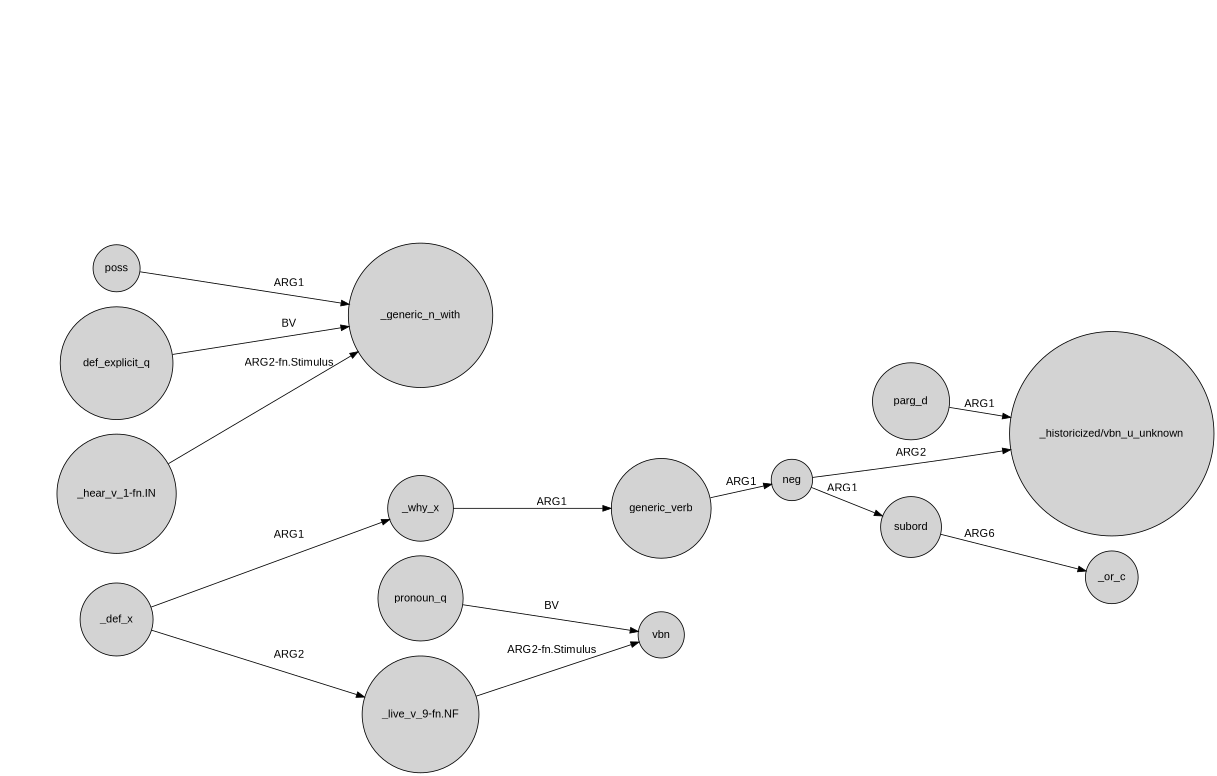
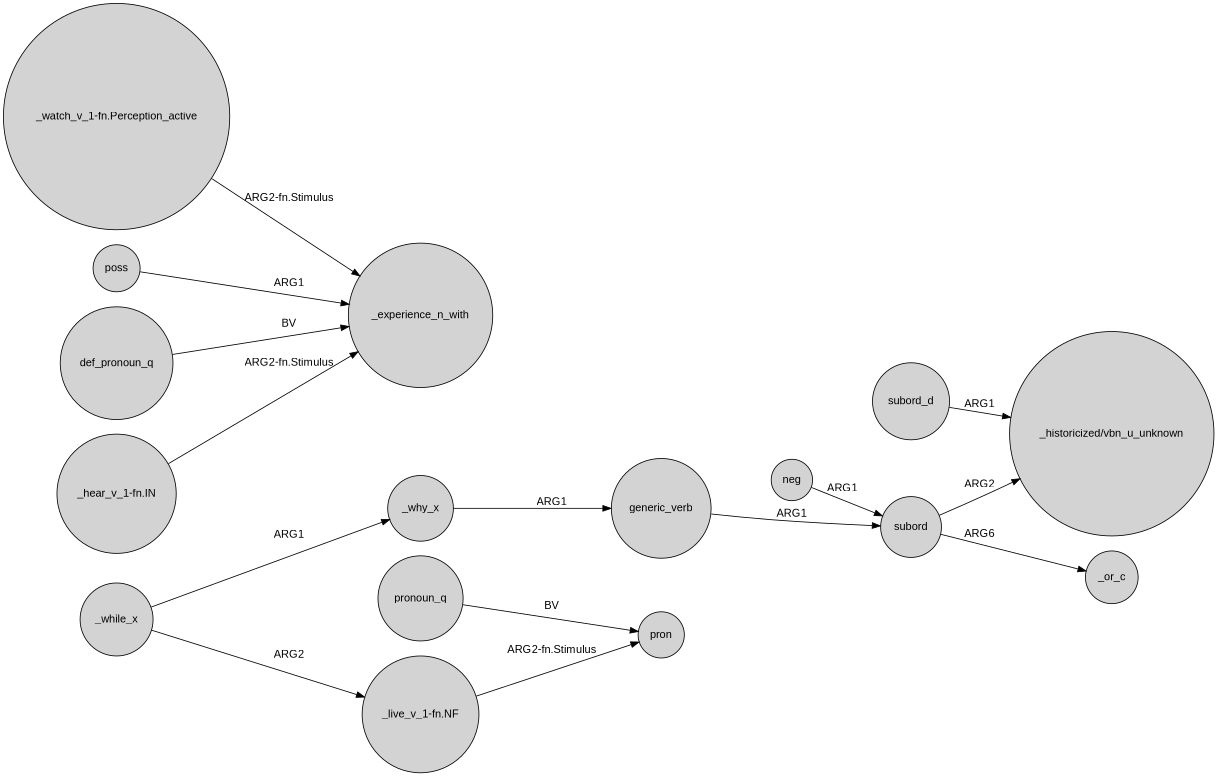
none -> (117, 117)
(421, 315) -> (421, 315)
(117, 363) -> (117, 363)
(911, 401) -> (911, 401)
(908, 465) -> (976, 499)
(737, 492) -> (792, 521)
(117, 619) -> (117, 619)
(661, 635) -> (661, 635)
(421, 714) -> (421, 714)
